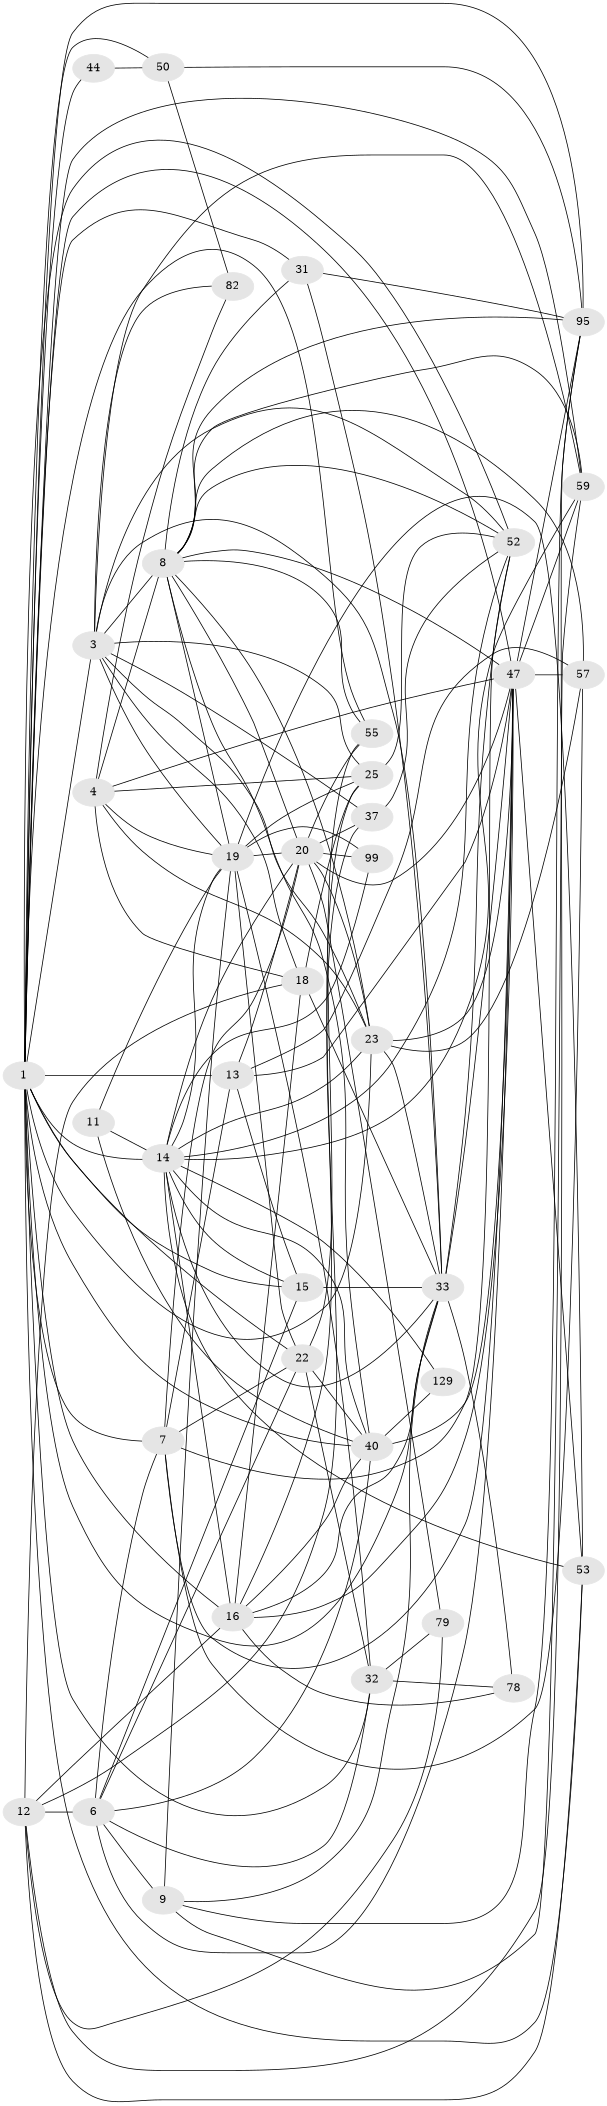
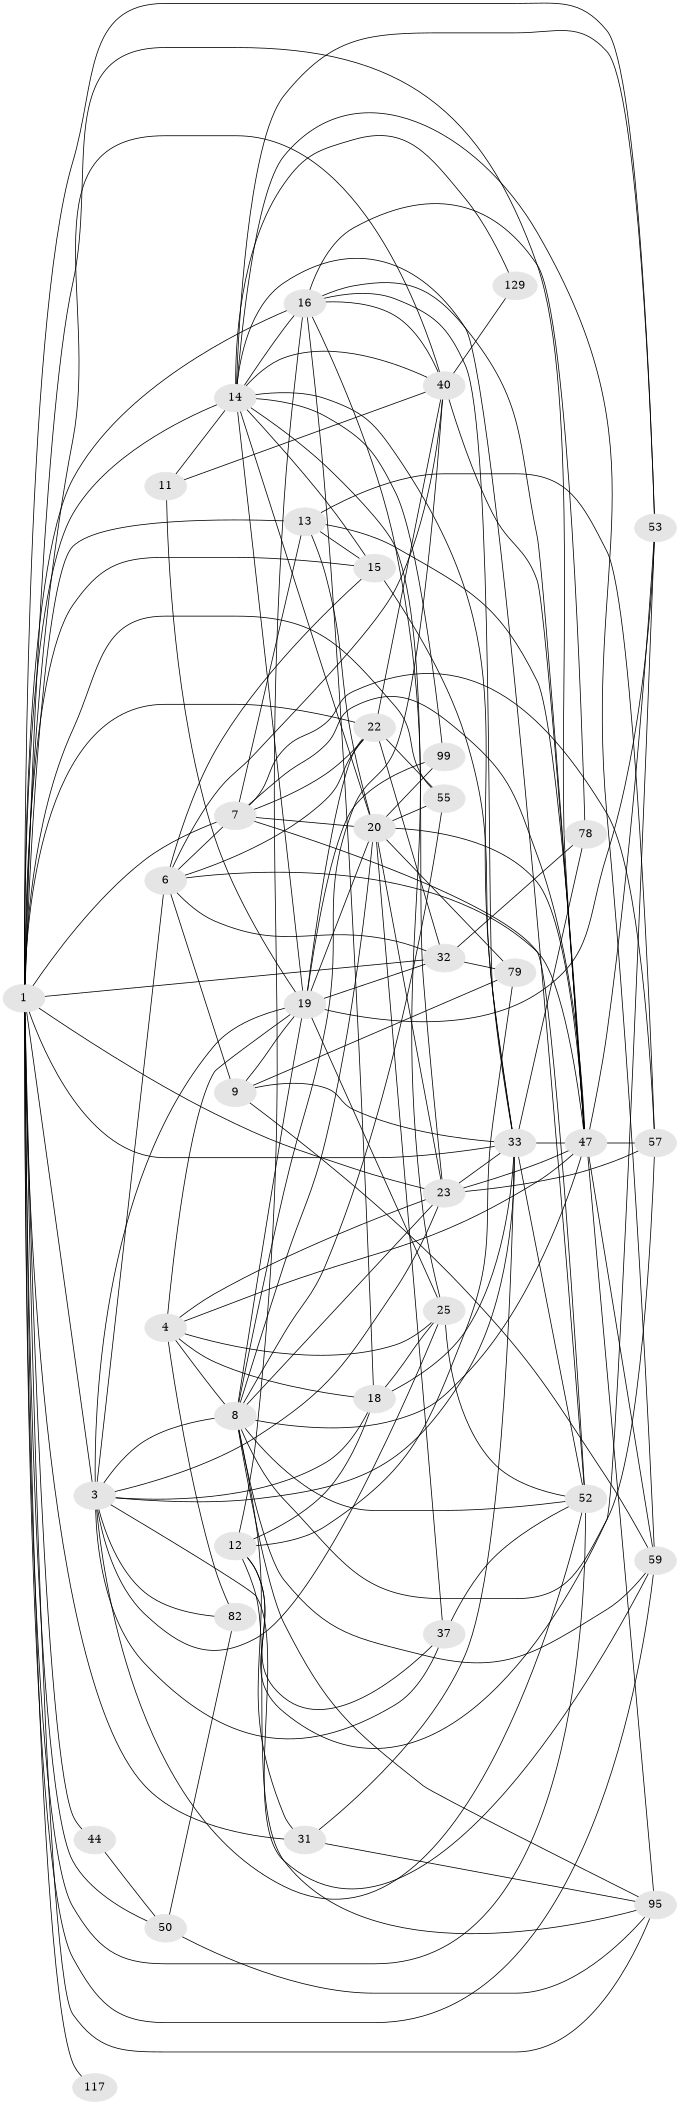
(551, 1426) -> (375, 1033)
(59, 1812) -> (130, 1188)
none -> (95, 2088)
